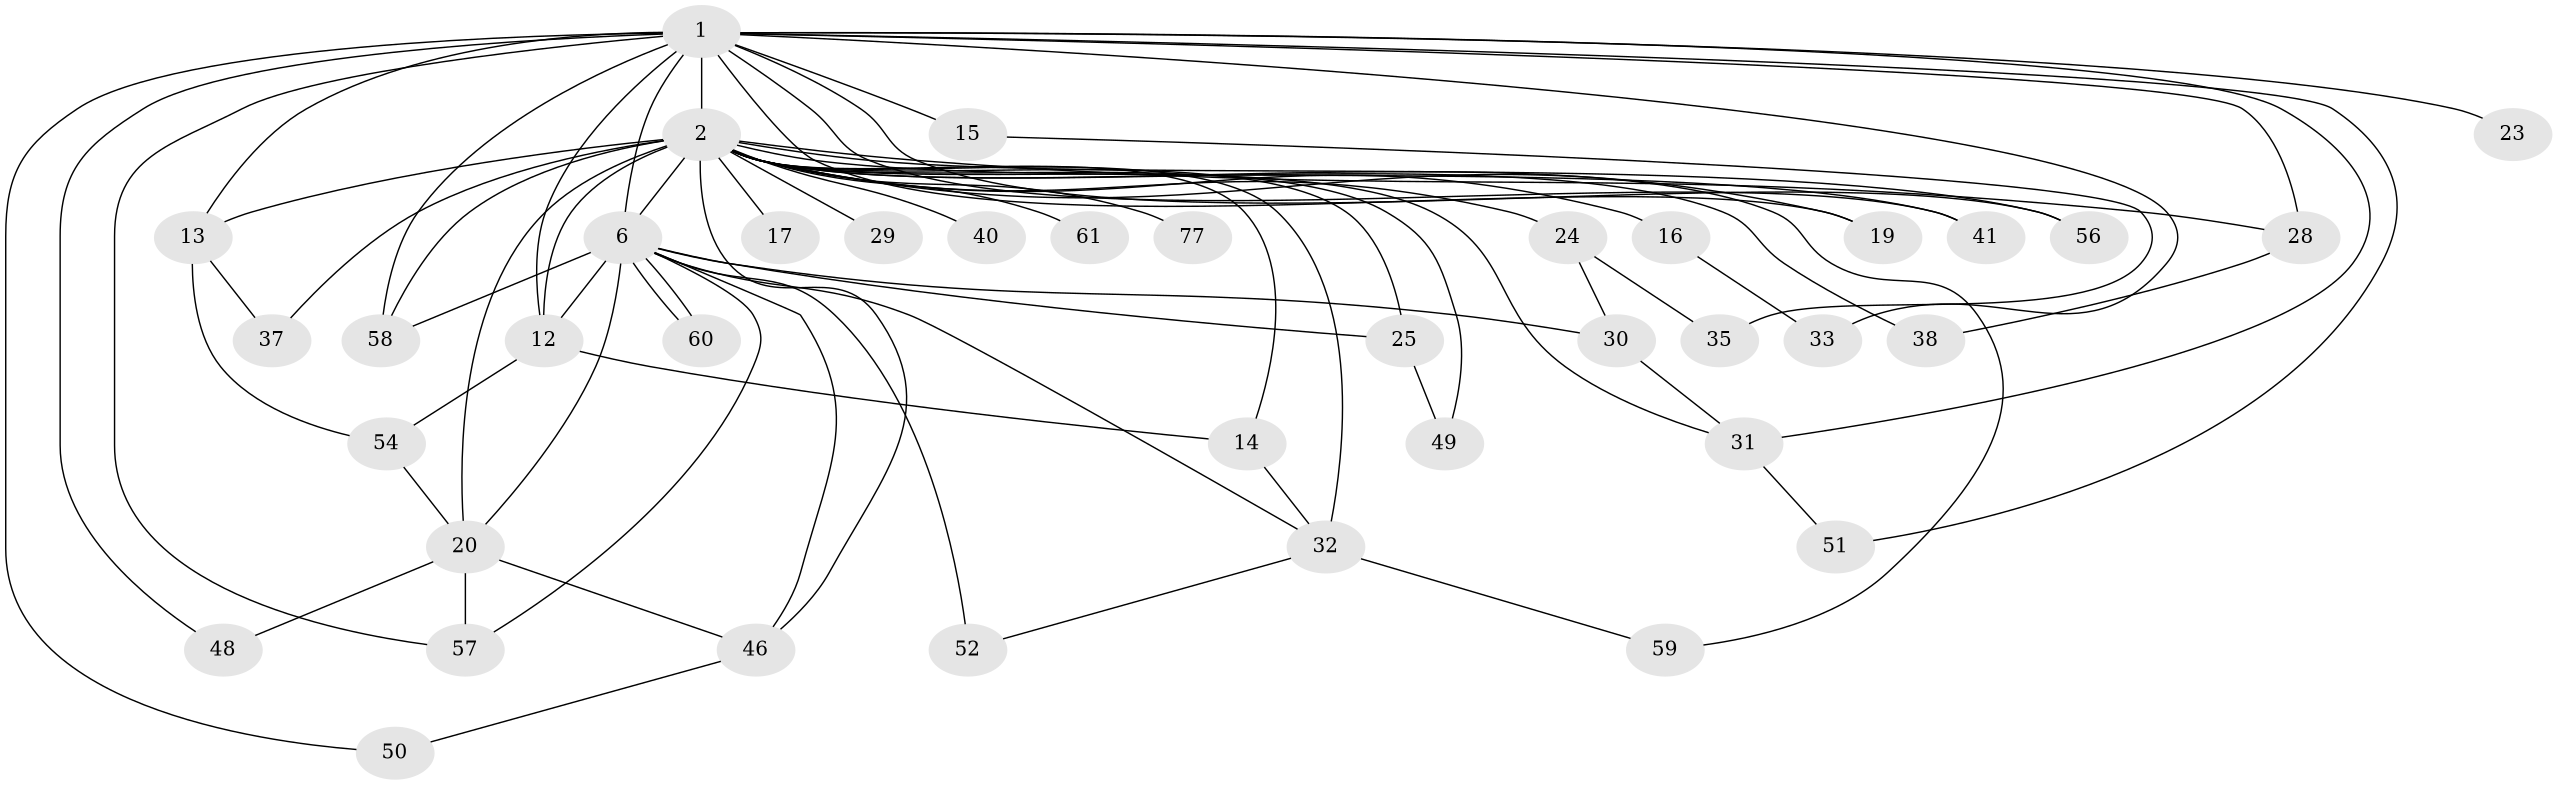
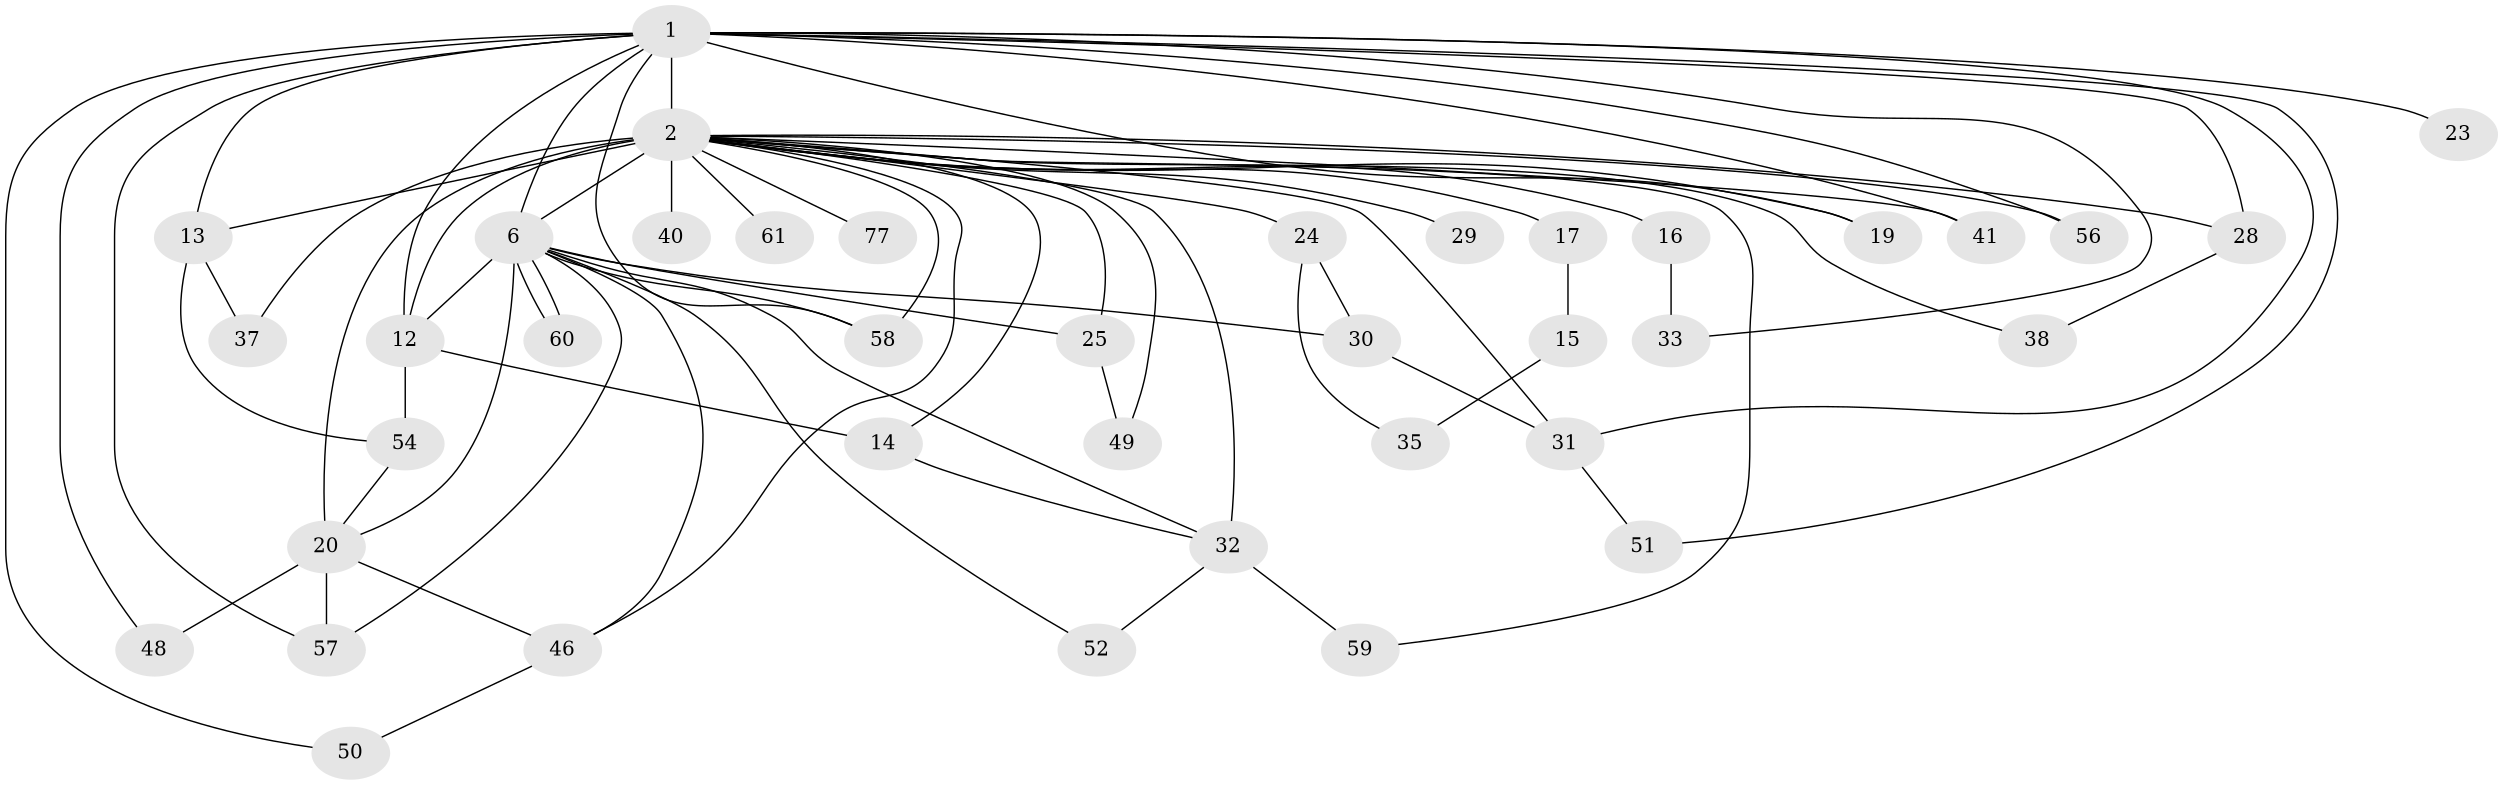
(836, 81) -> (1568, 289)
